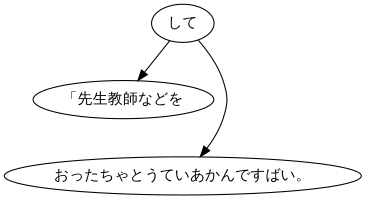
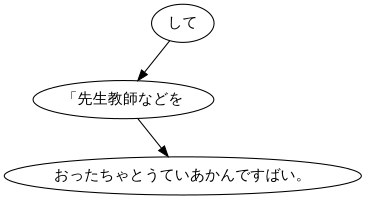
(226, 93) -> (150, 133)
